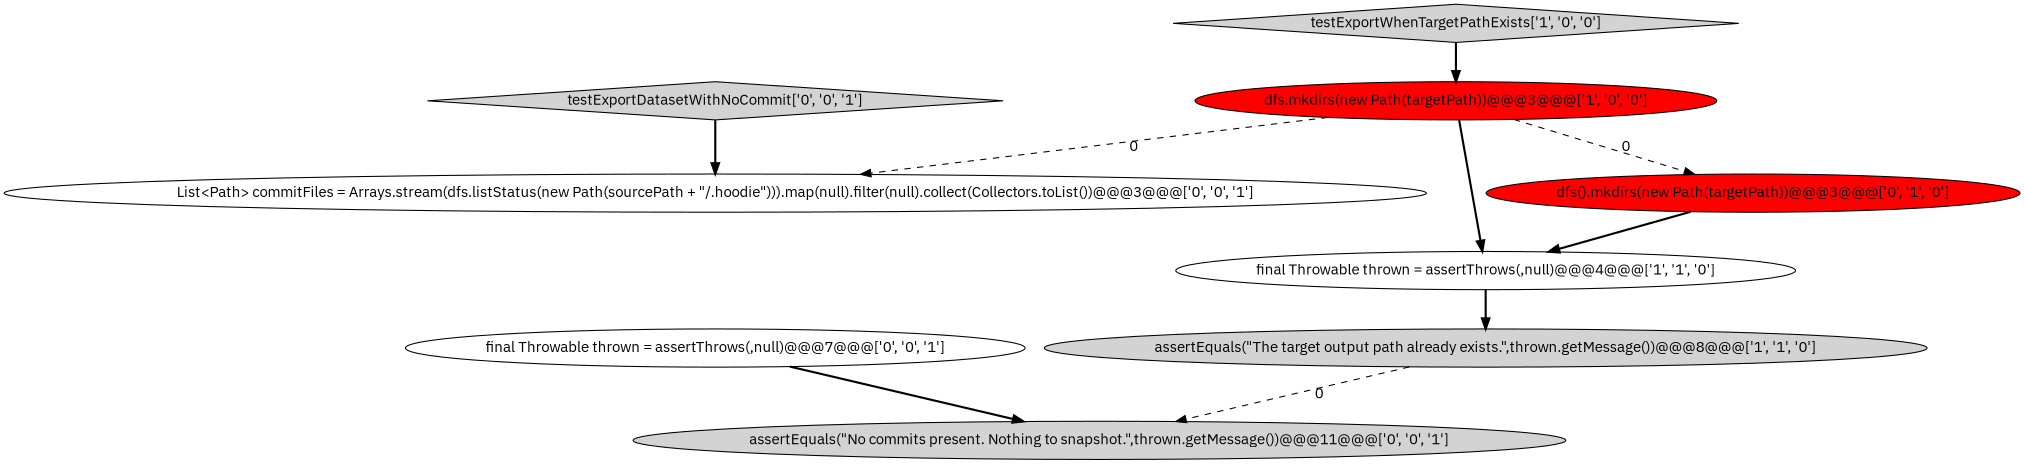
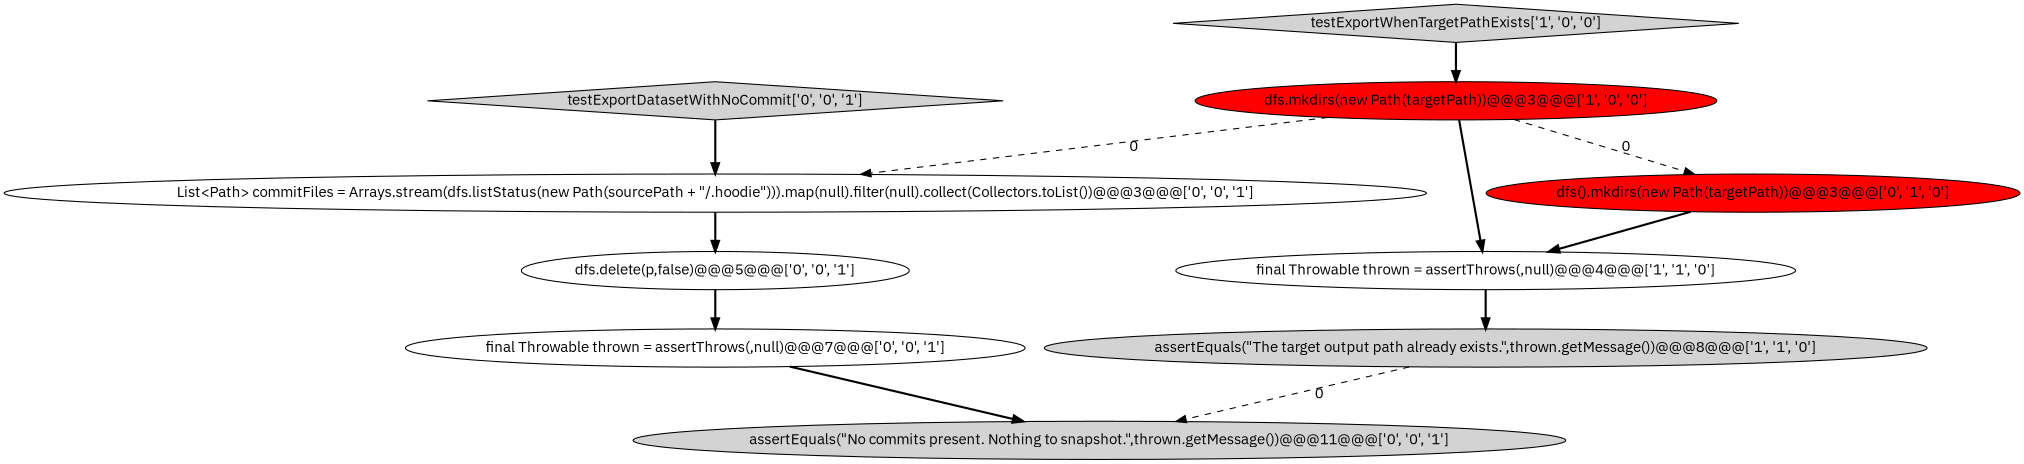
none -> (715, 271)
